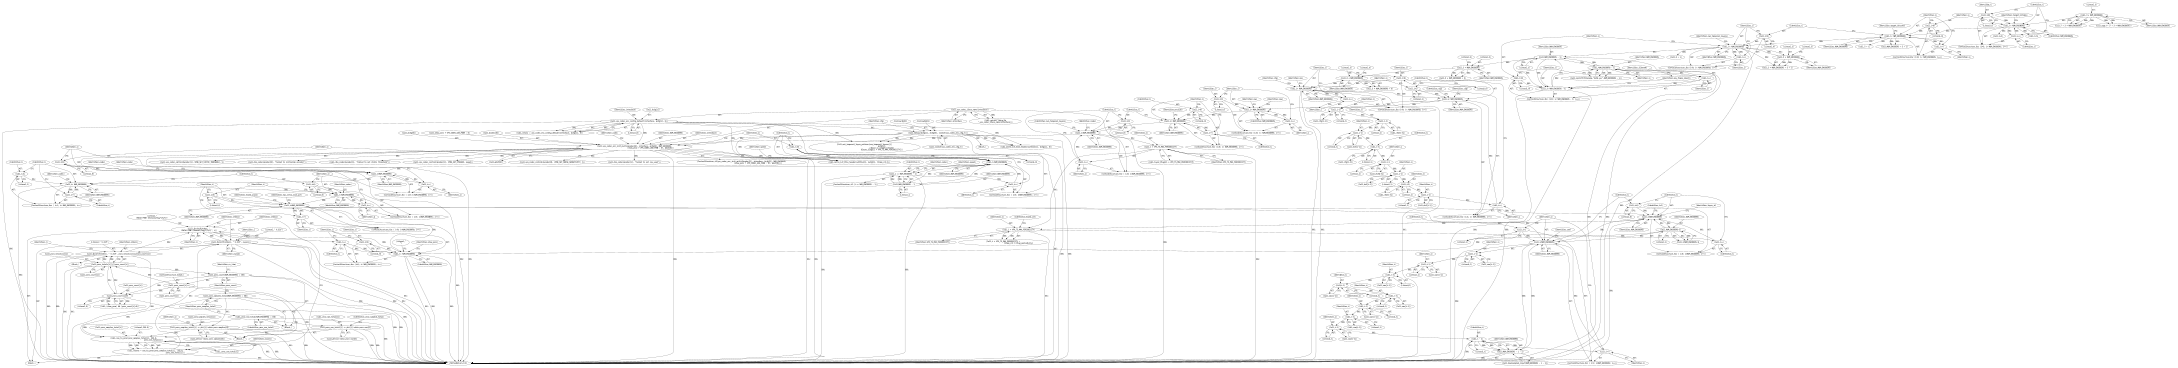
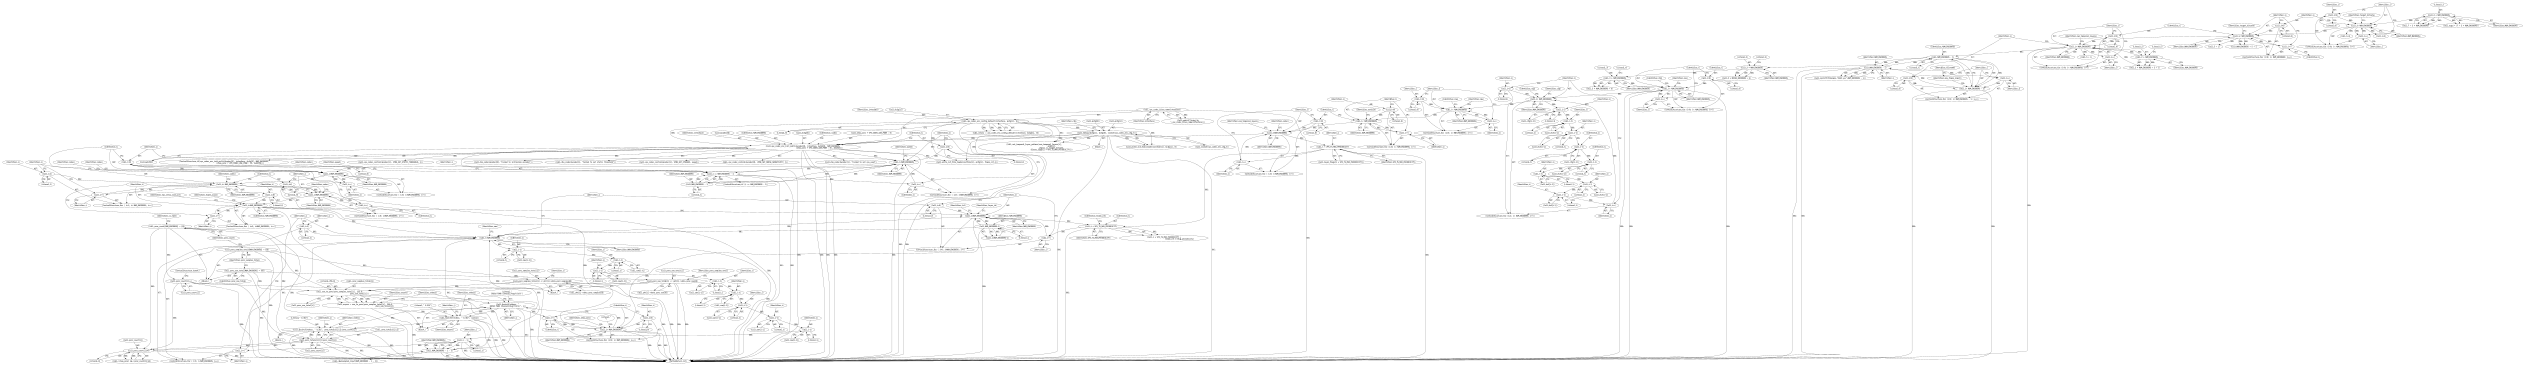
(1453, 78) -> (1736, 78)
(168, 270) -> (281, 255)
